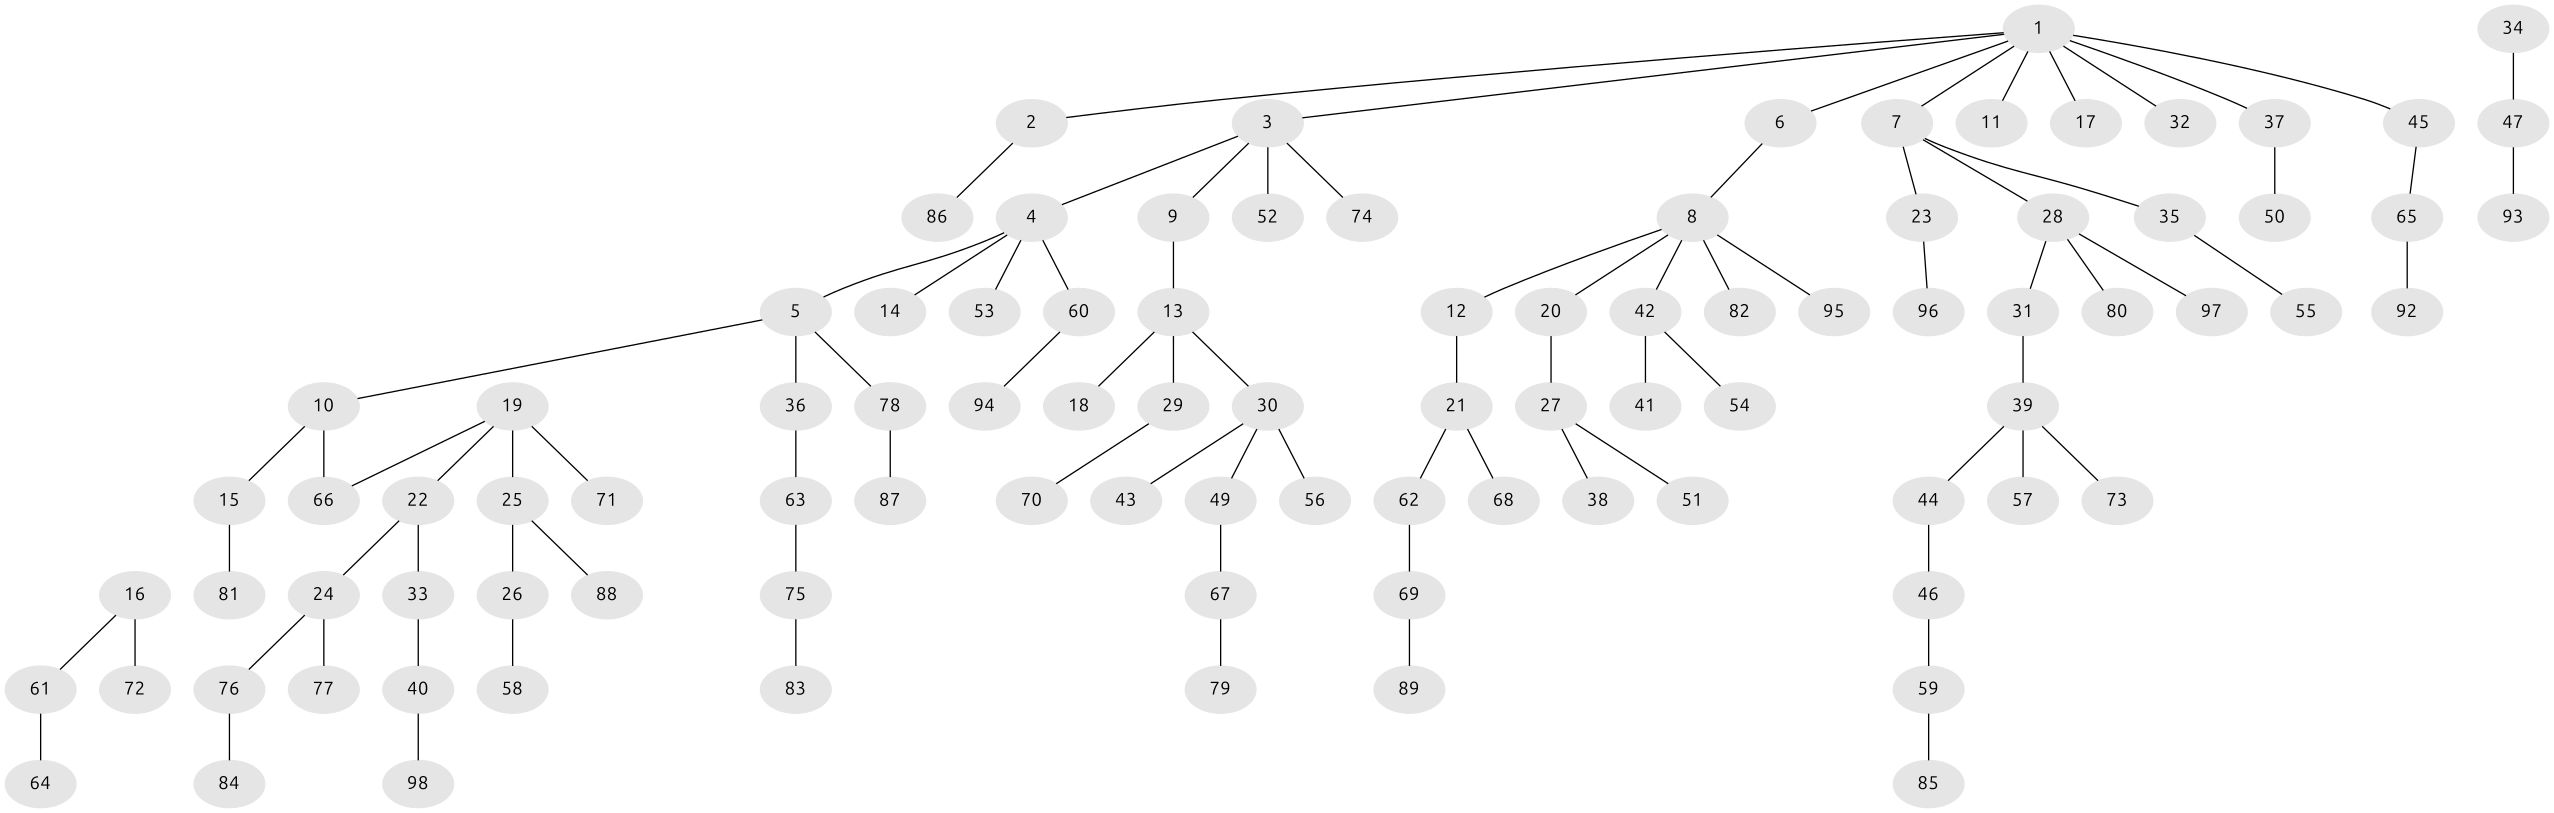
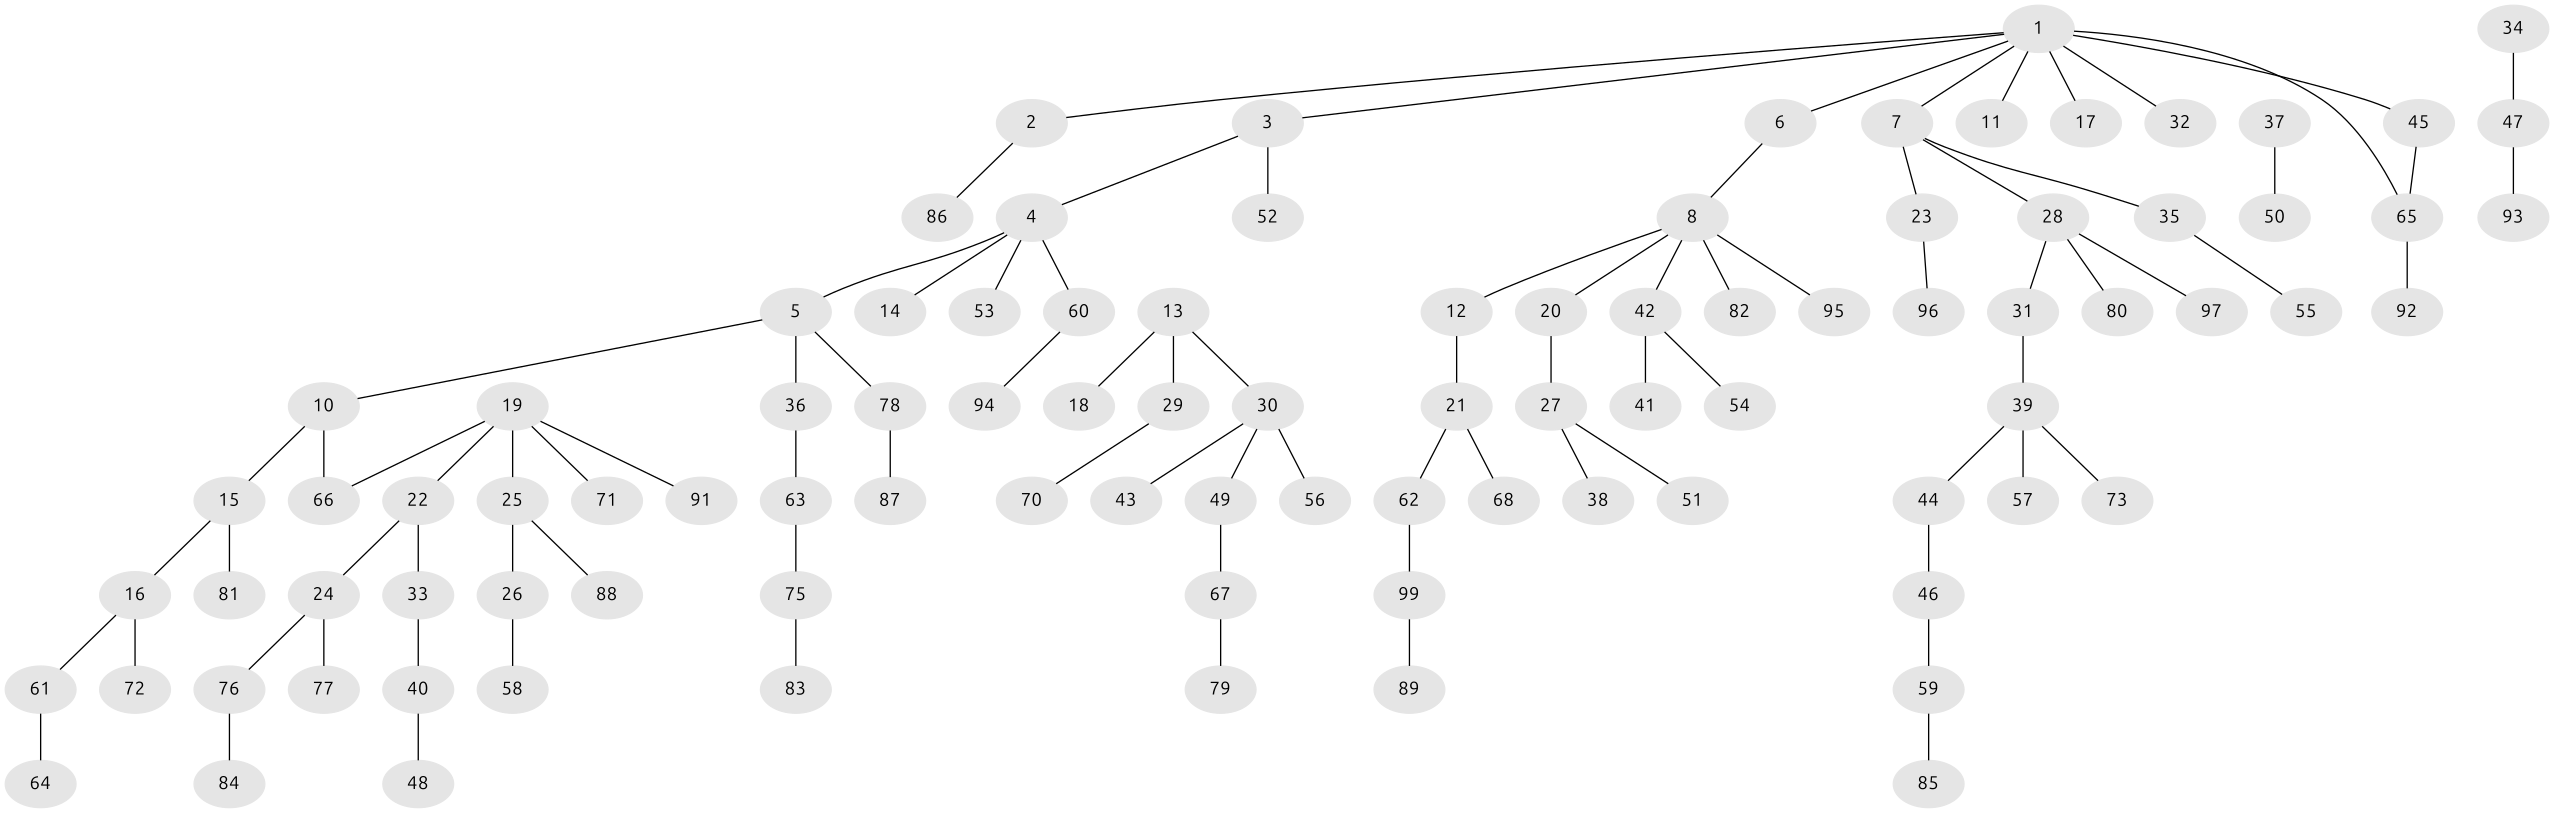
(2159, 73) -> (2215, 54)
(1173, 218) -> none
(1362, 218) -> none
none -> (701, 501)
none -> (182, 548)
(1409, 595) -> (1409, 595)
(418, 784) -> (418, 784)
